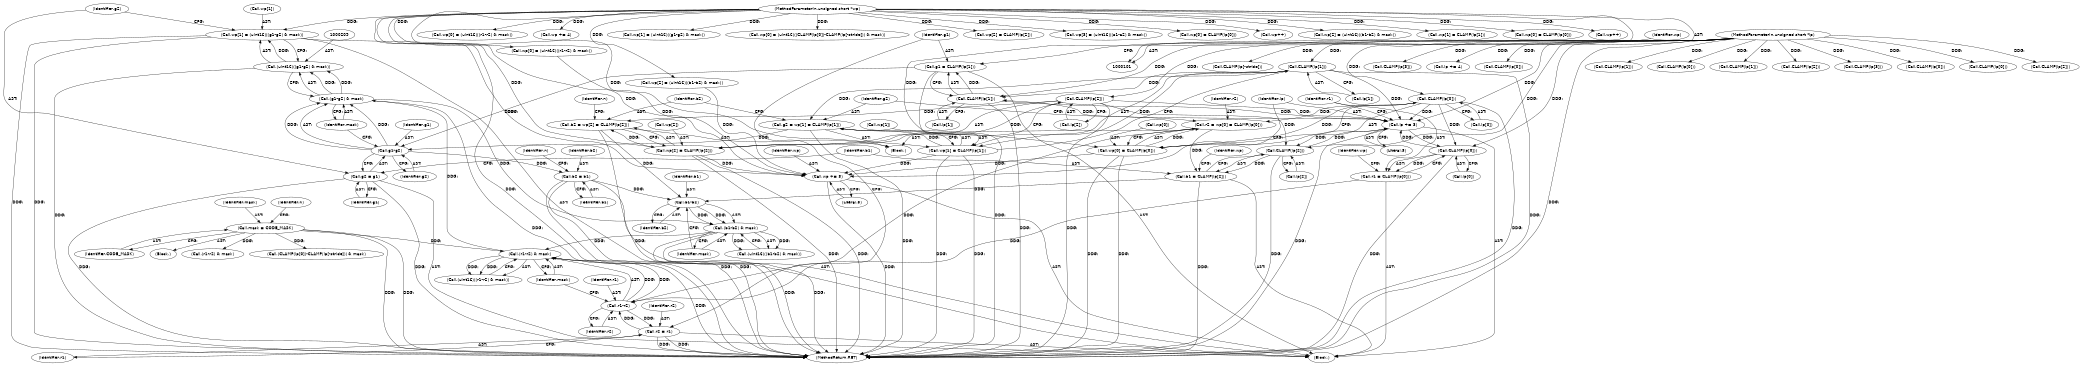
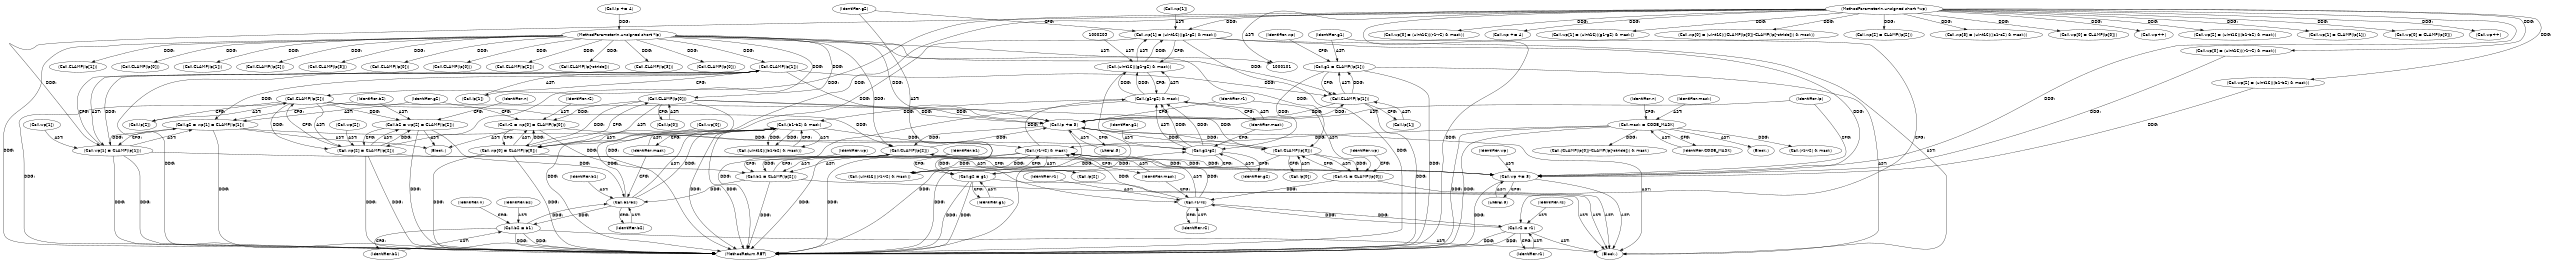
(1595, 42) -> (619, 20)
(485, 157) -> (576, 214)
(384, 164) -> (1125, 164)
